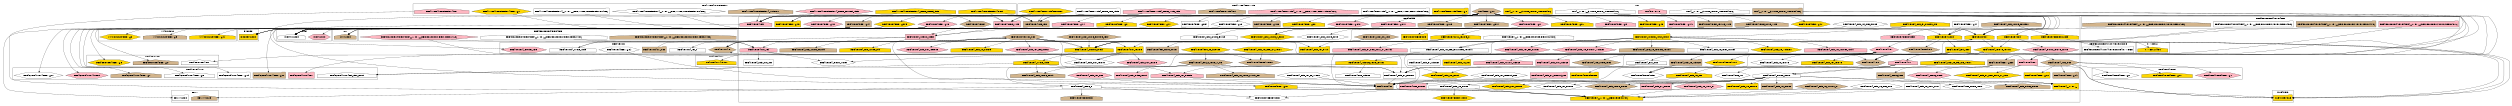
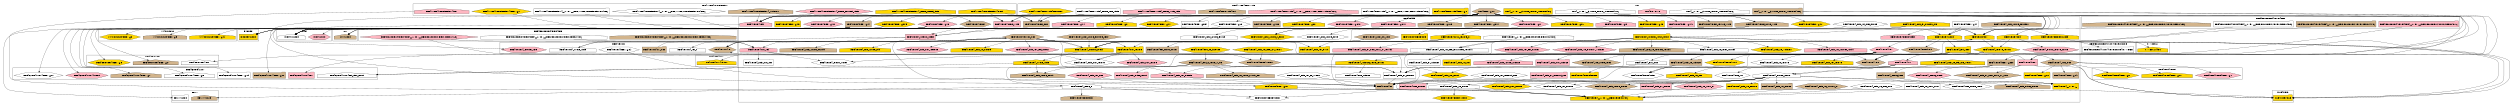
(1035, 16) -> (1542, 16)
(1036, 24) -> (1036, 24)
(1503, 63) -> (1503, 63)
(195, 70) -> (195, 70)
(1988, 75) -> (1988, 75)
(2116, 75) -> (2116, 75)
